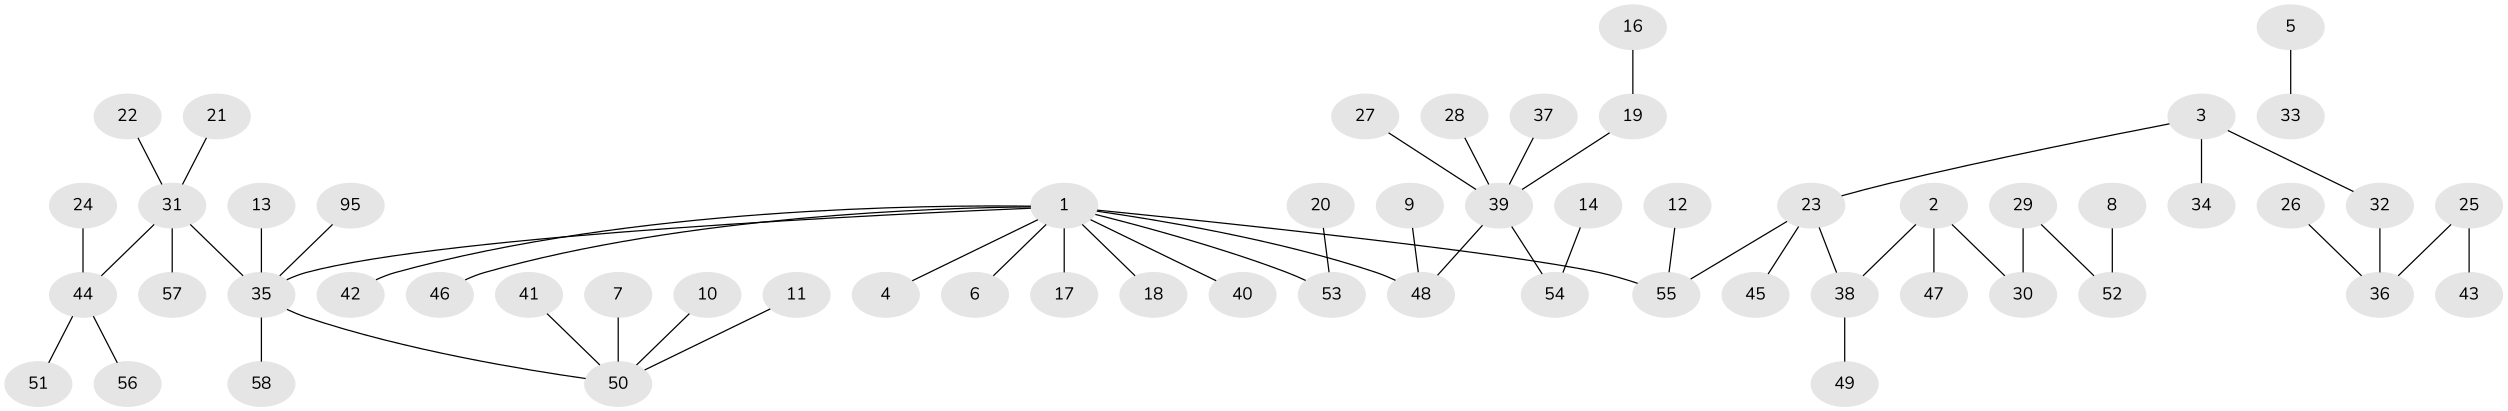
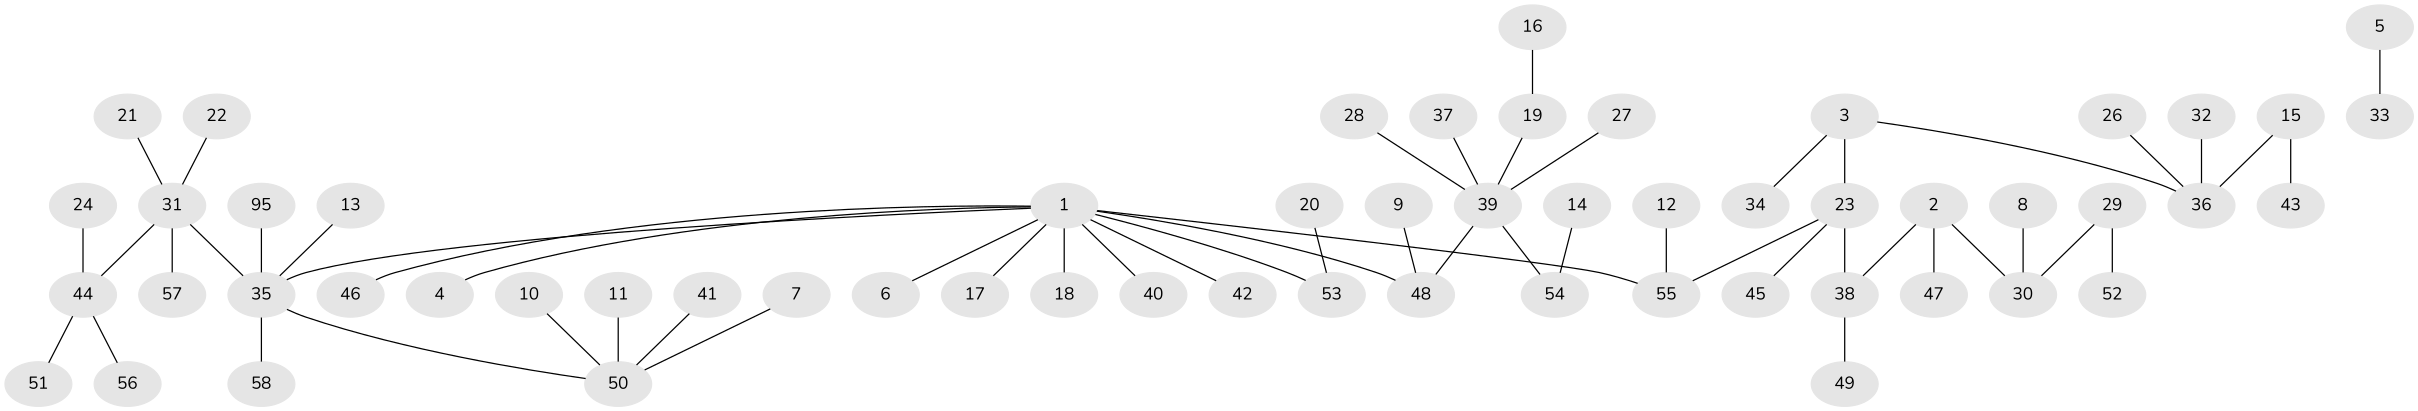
(2291, 161) -> (2028, 149)
(2469, 206) -> (2291, 116)
(2112, 250) -> (2023, 250)
